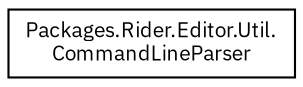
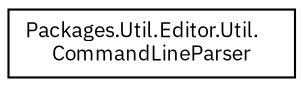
(152, 44) -> (152, 44)
